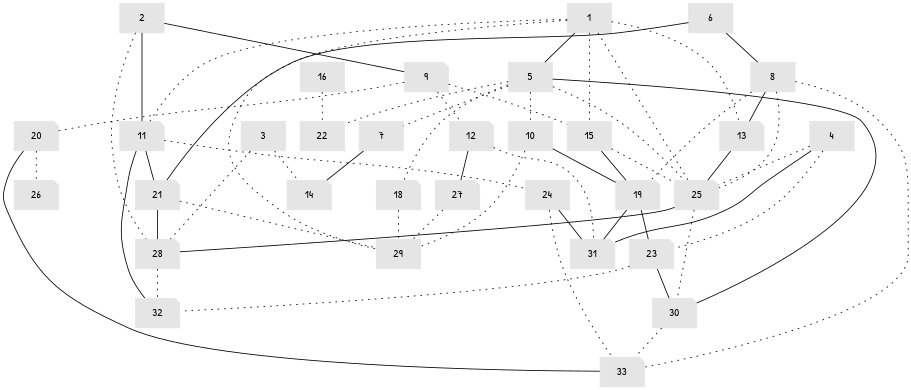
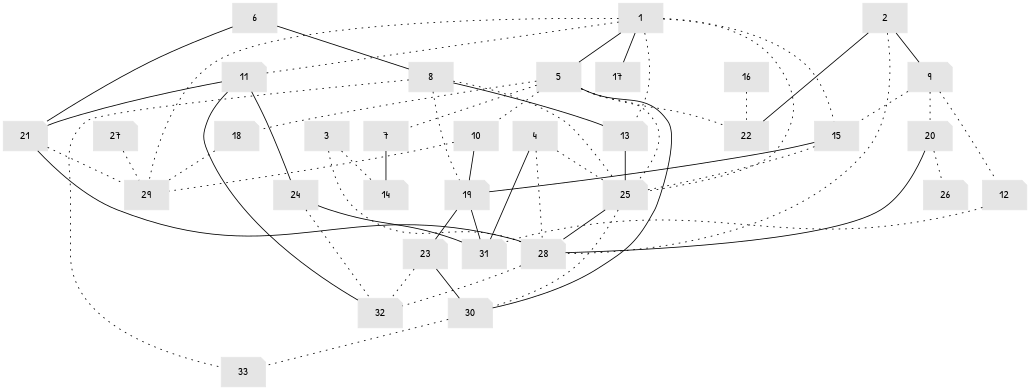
(142, 77) -> (821, 73)
none -> (618, 77)
(336, 162) -> (272, 135)
(464, 166) -> none
(759, 215) -> (539, 195)
(571, 287) -> (338, 254)
(243, 353) -> (762, 239)
